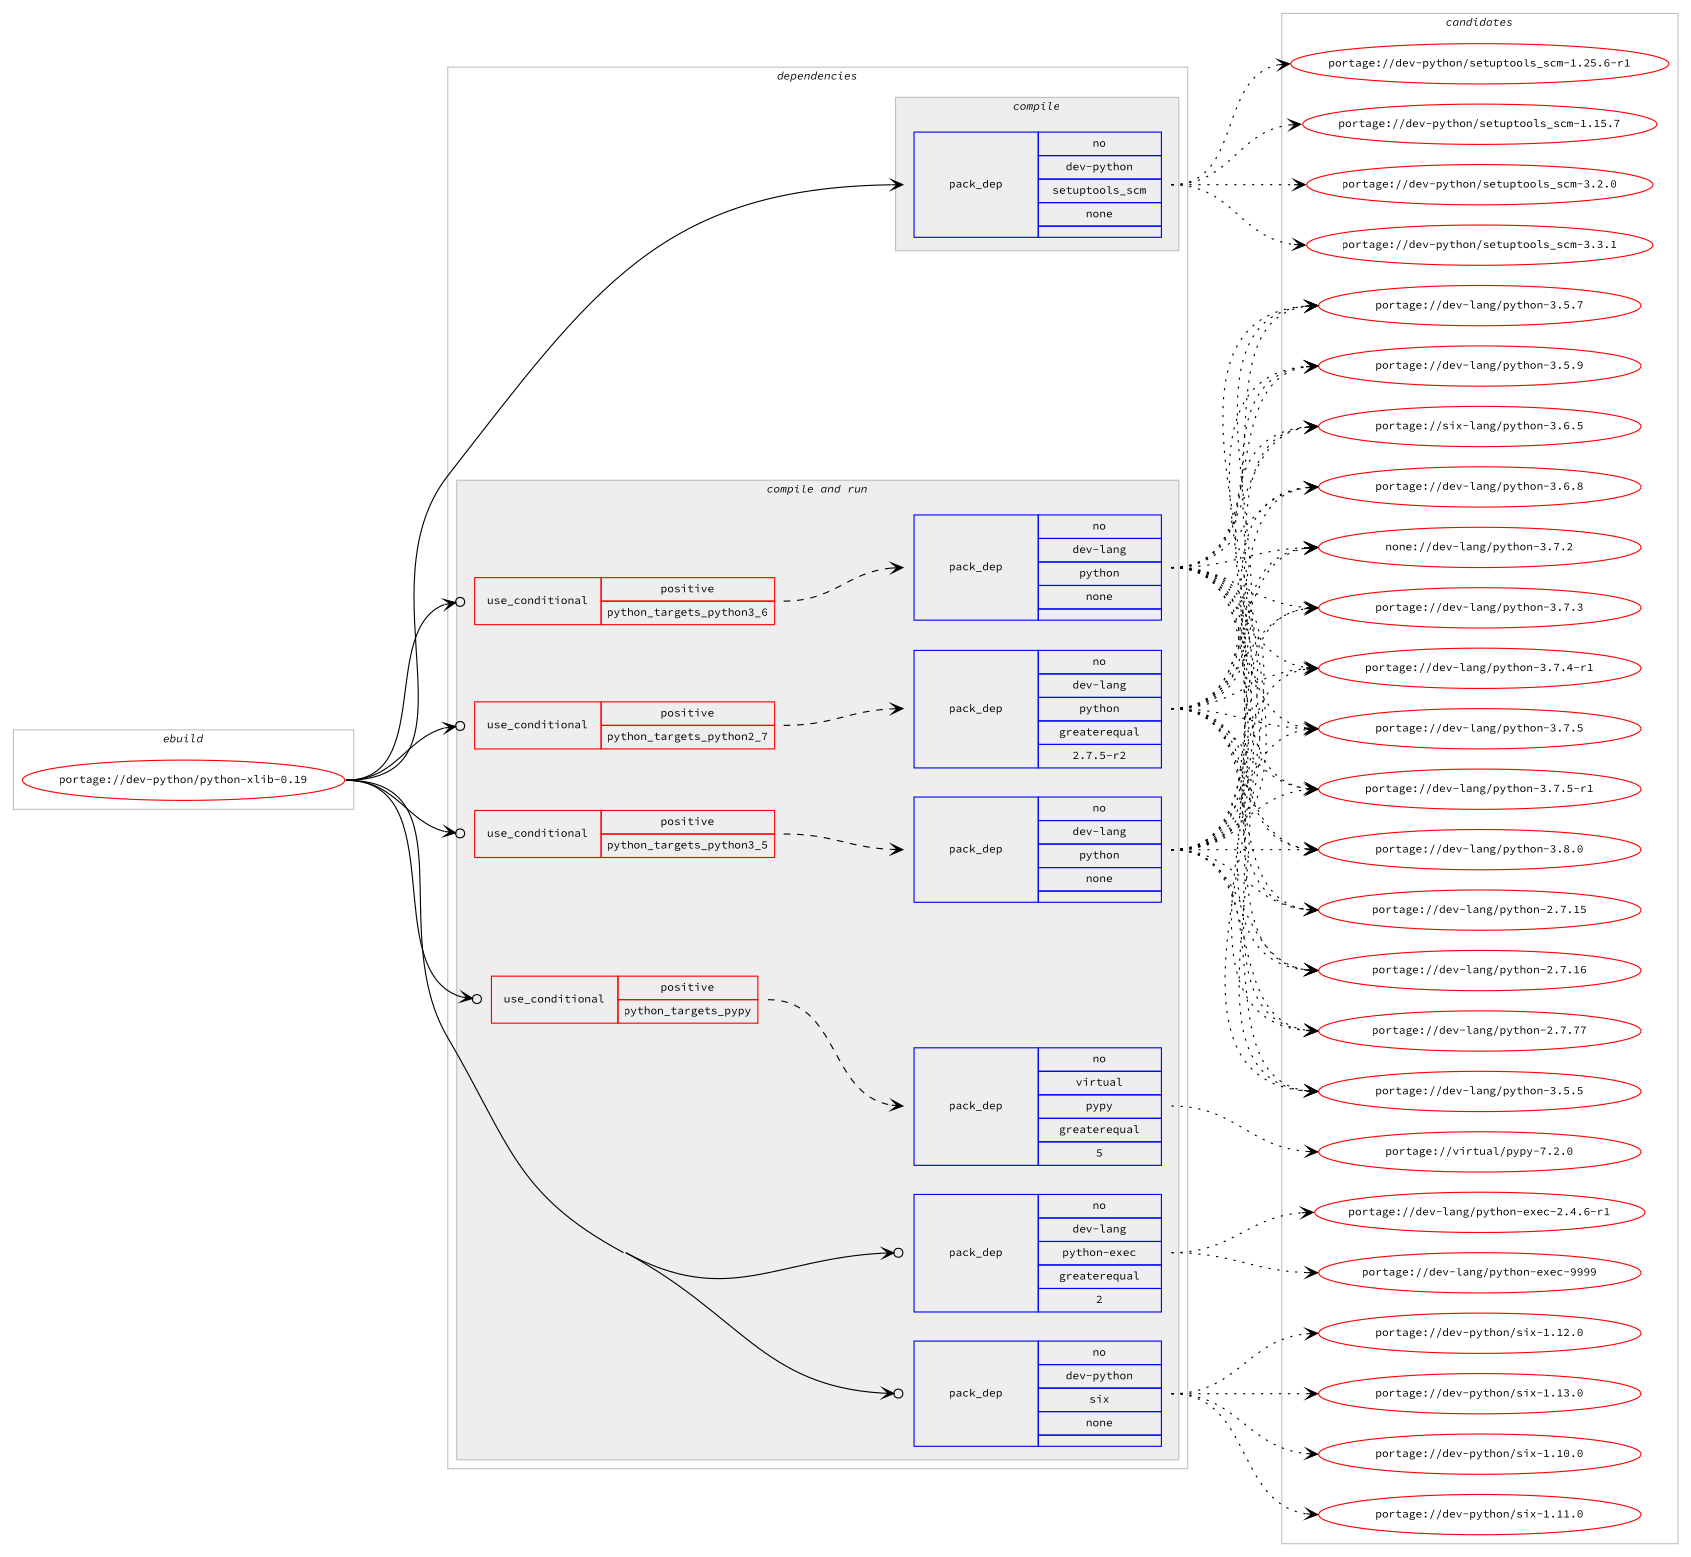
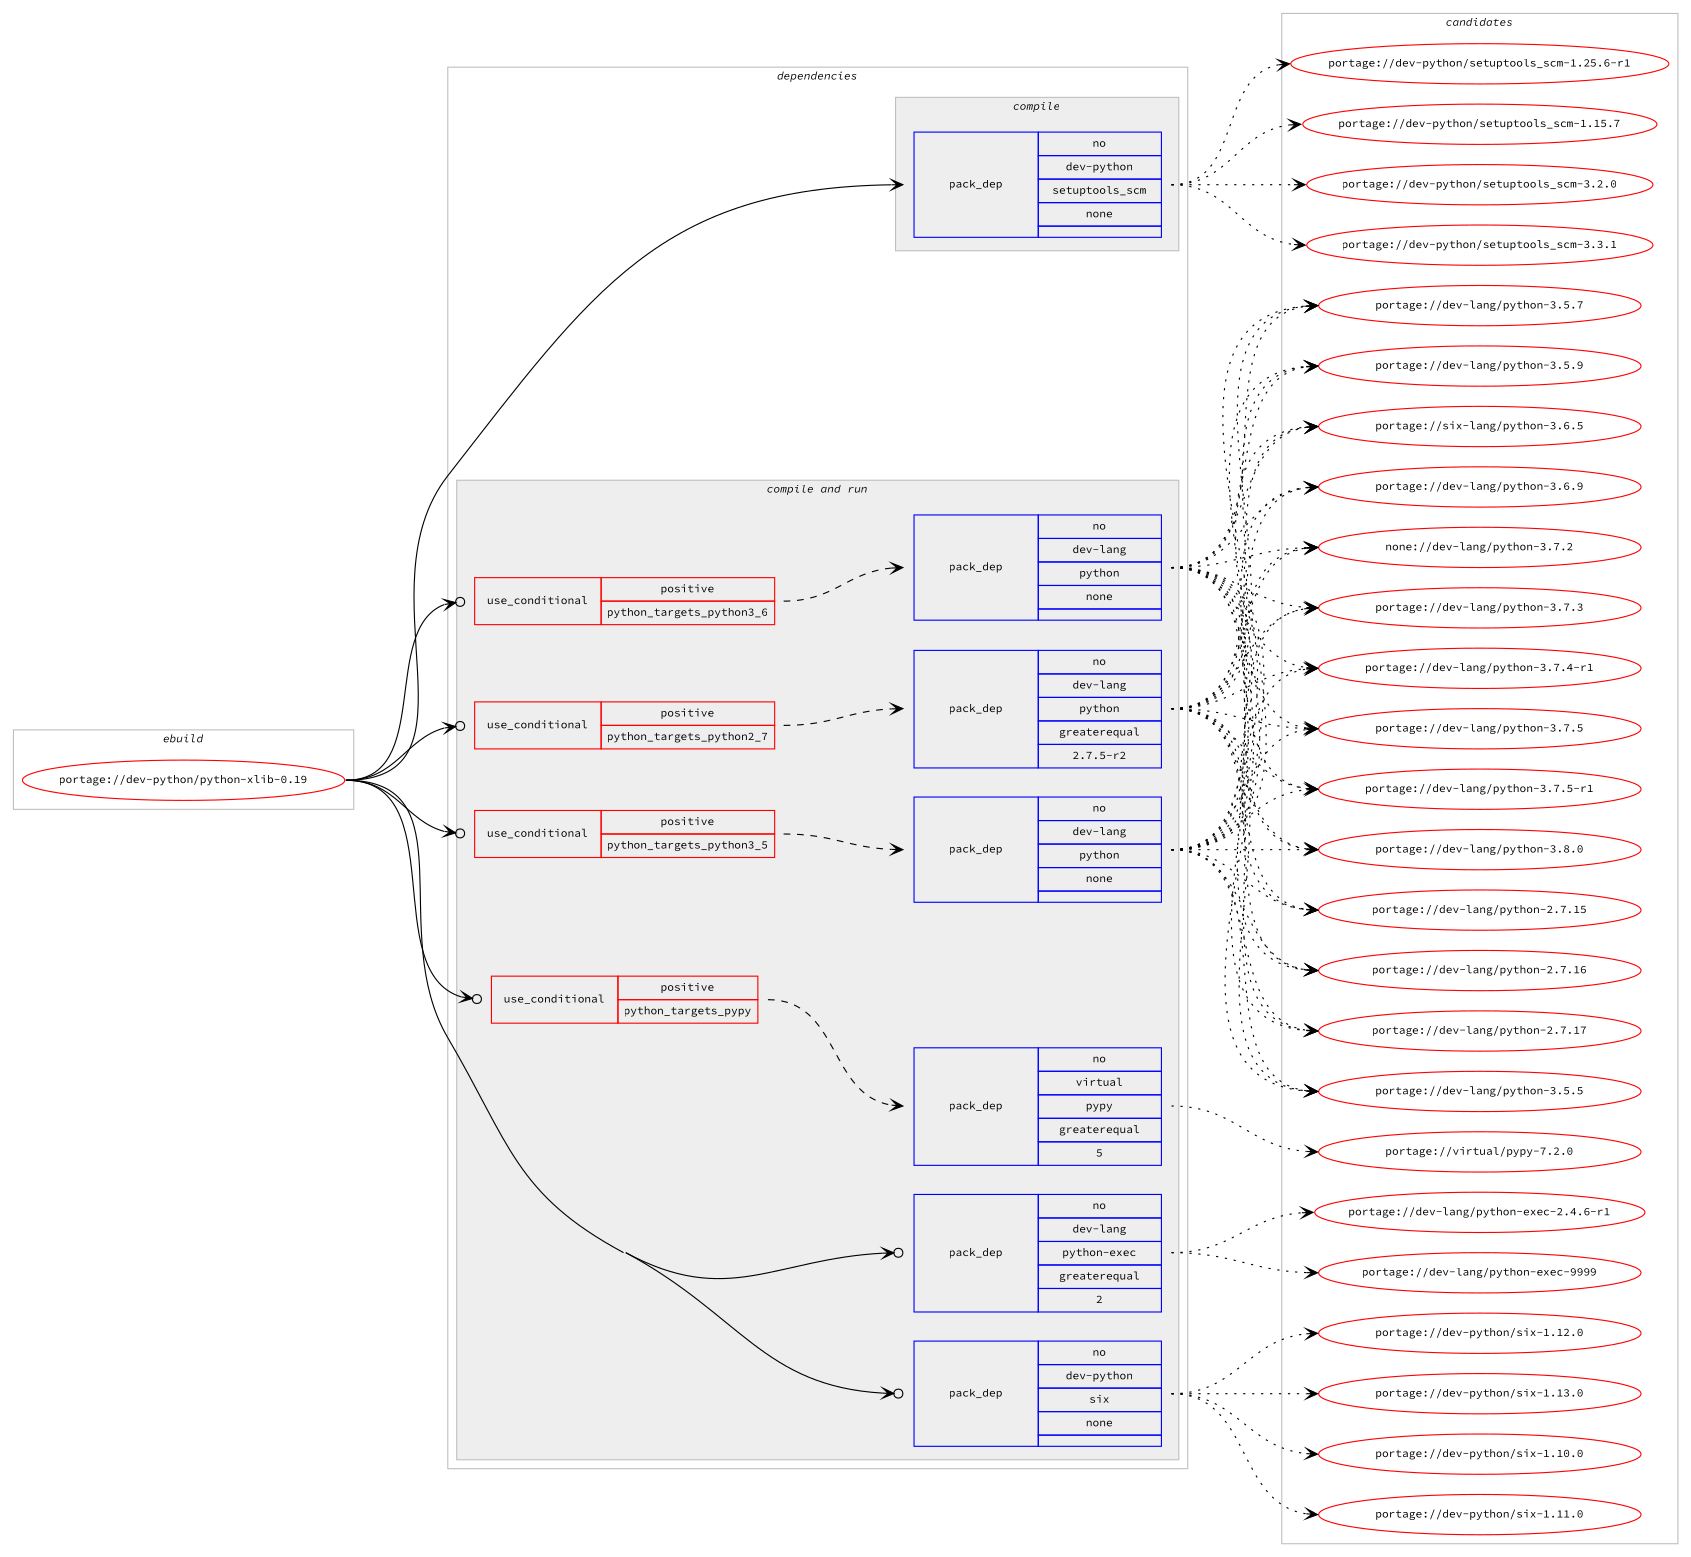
(1480, 487) -> (1480, 487)
(1480, 1031) -> (1480, 1031)
